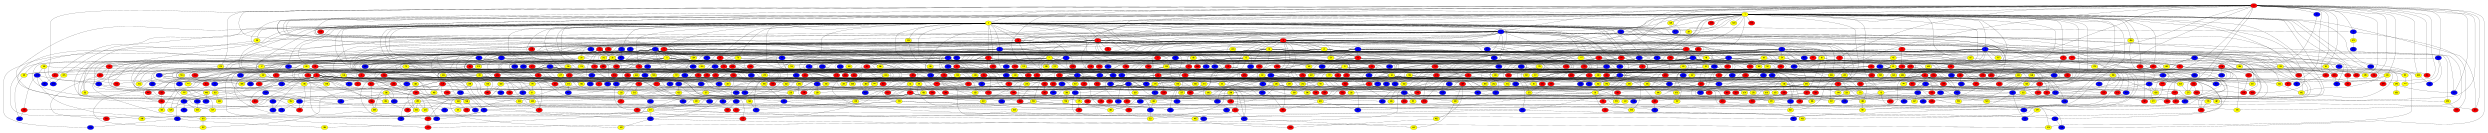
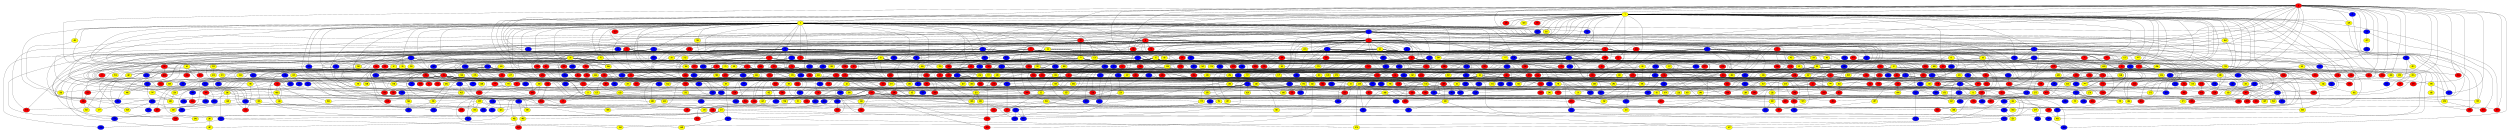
(2405, 75) -> none
